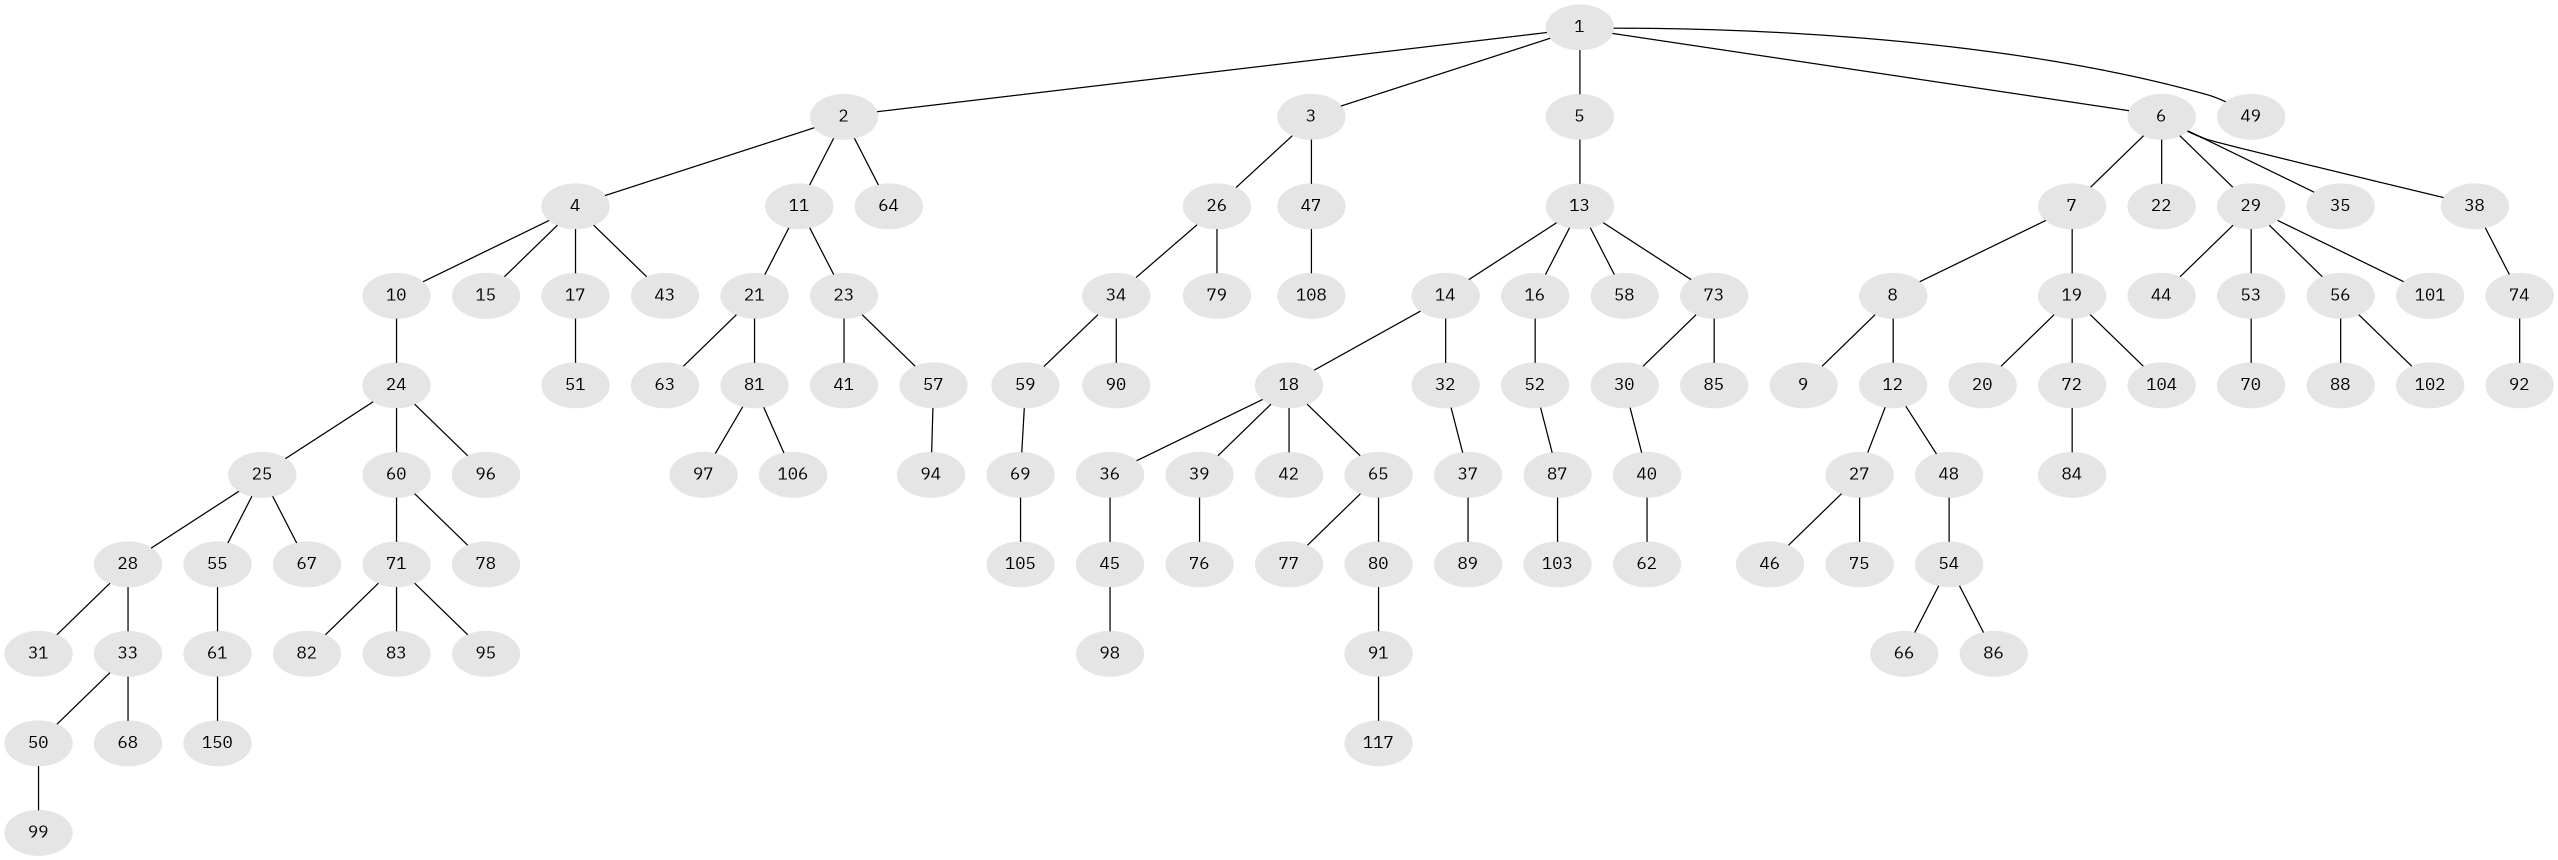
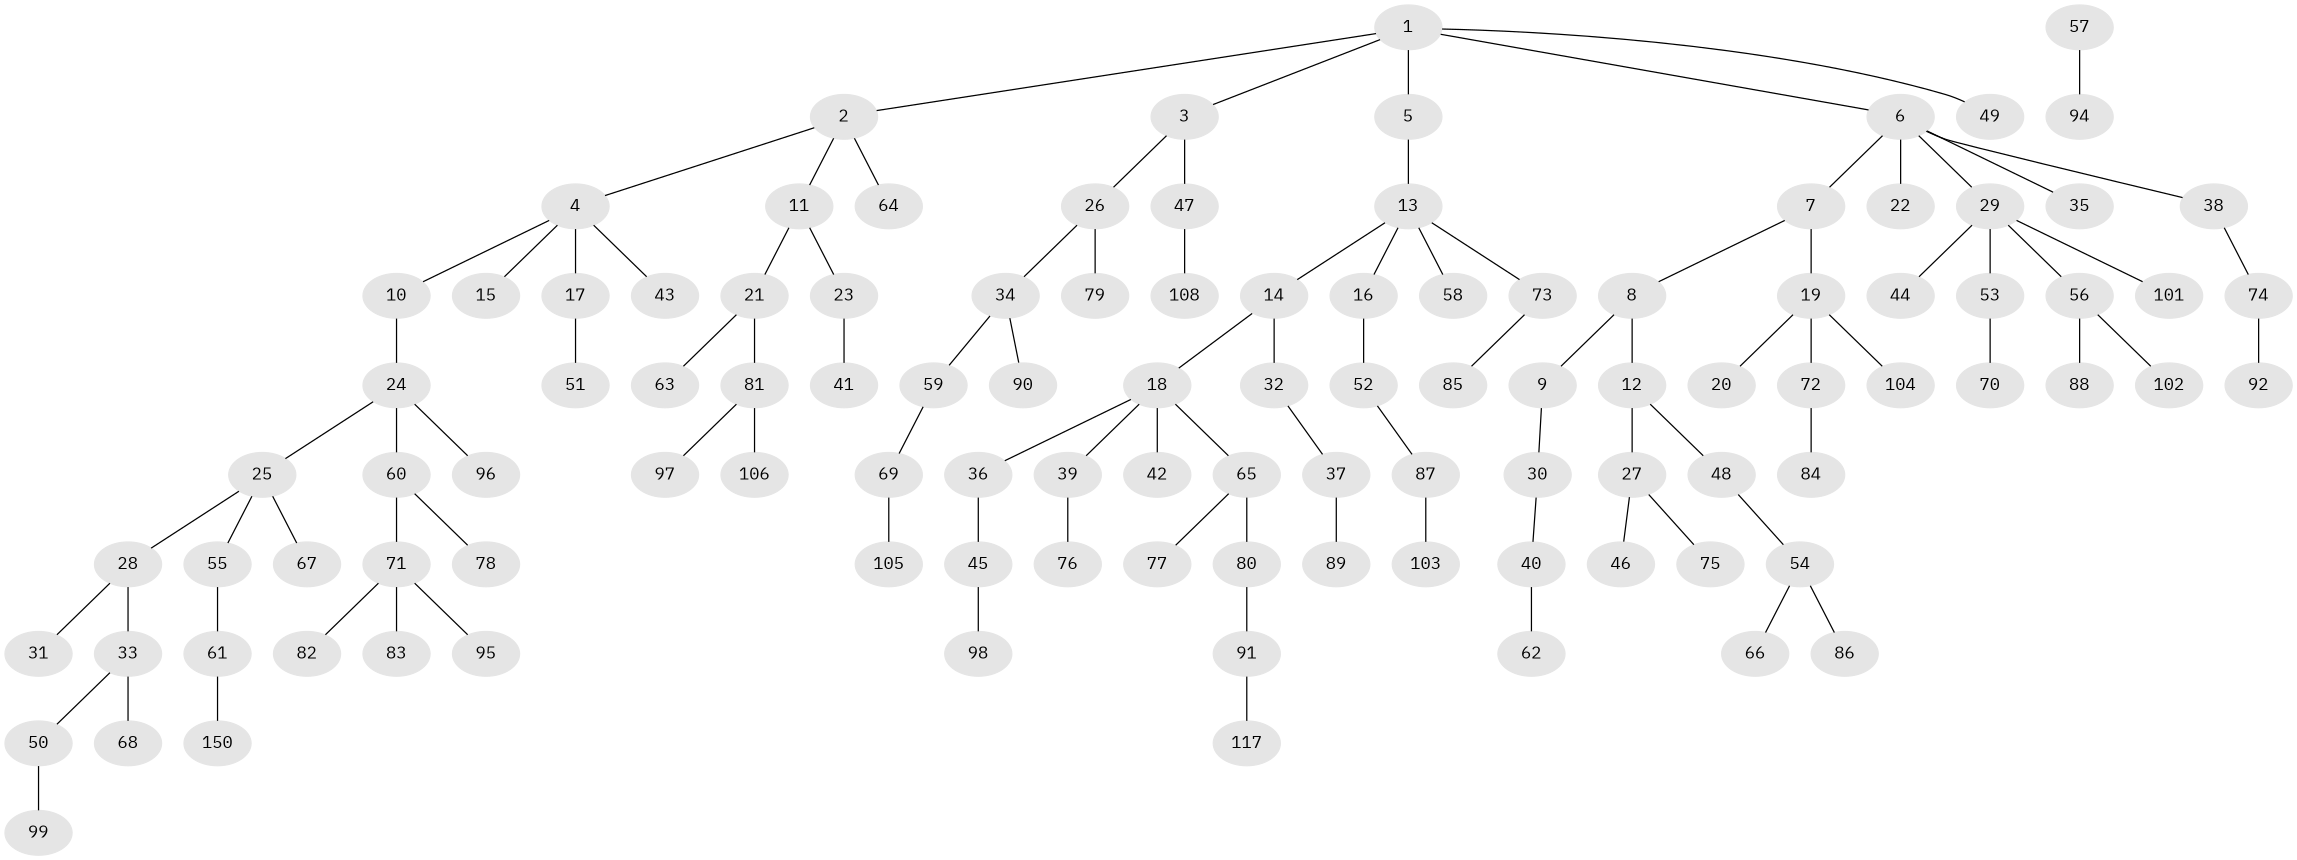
(889, 340) -> none
(1670, 340) -> (1540, 430)
